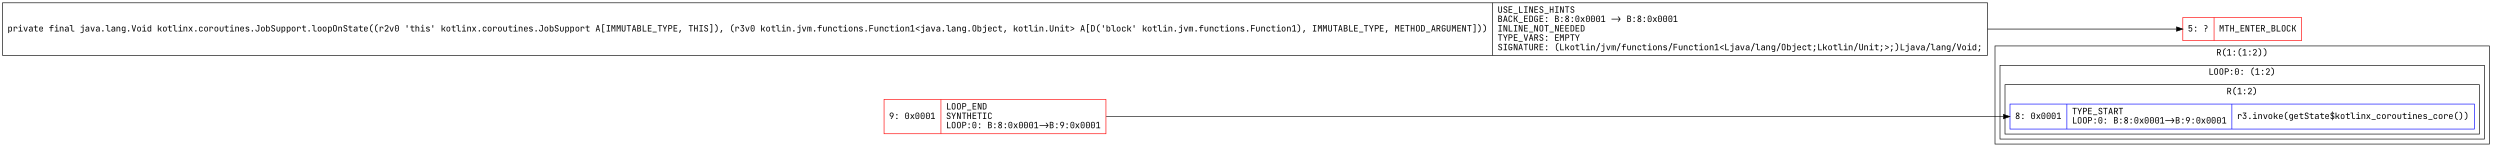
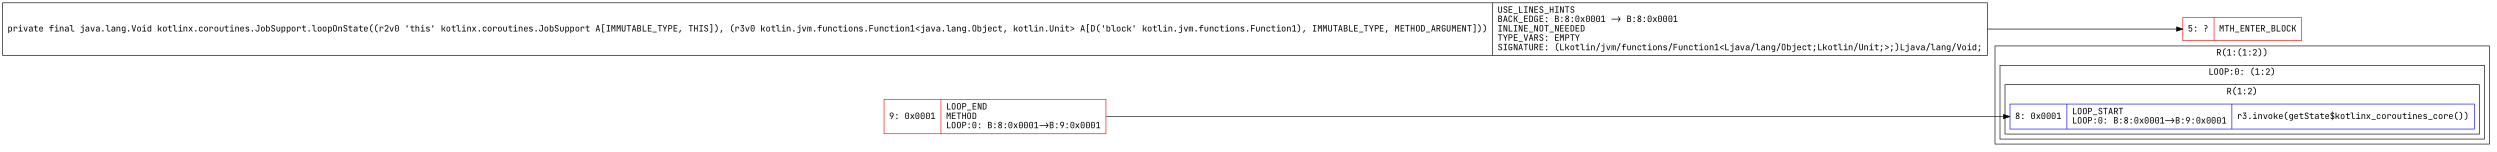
(2098, 112) -> (2098, 112)
(969, 116) -> (962, 116)
